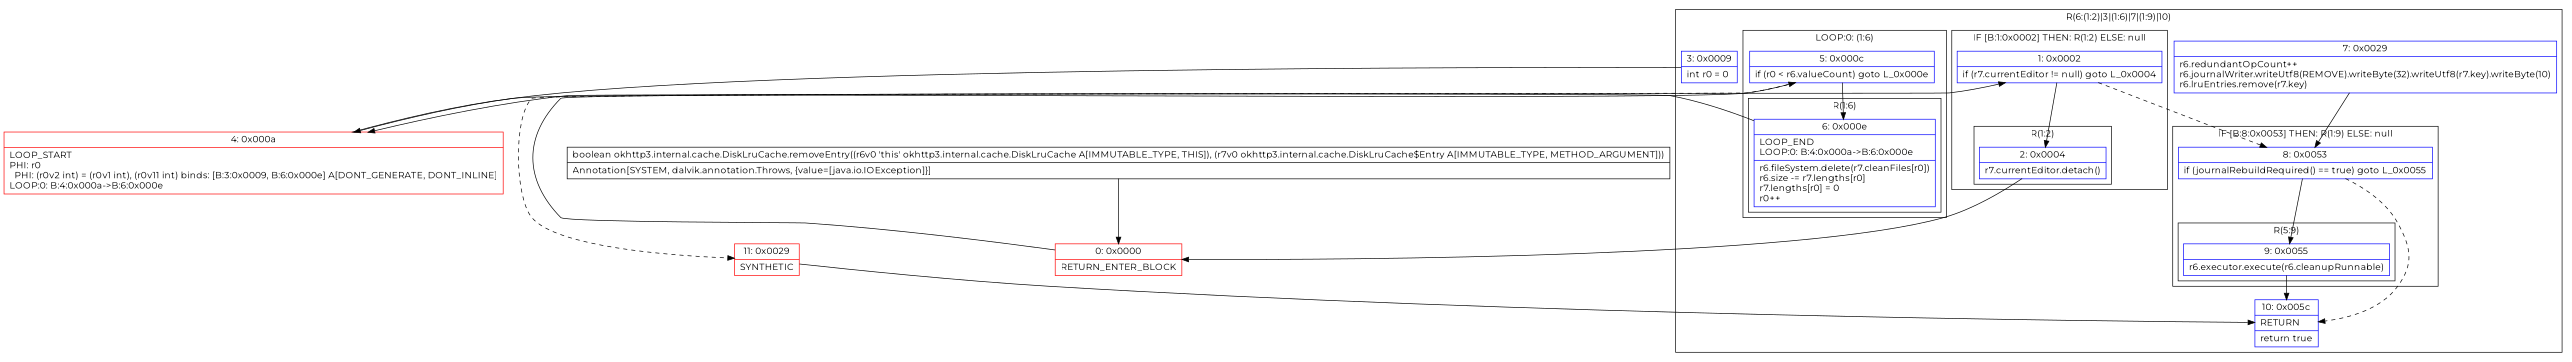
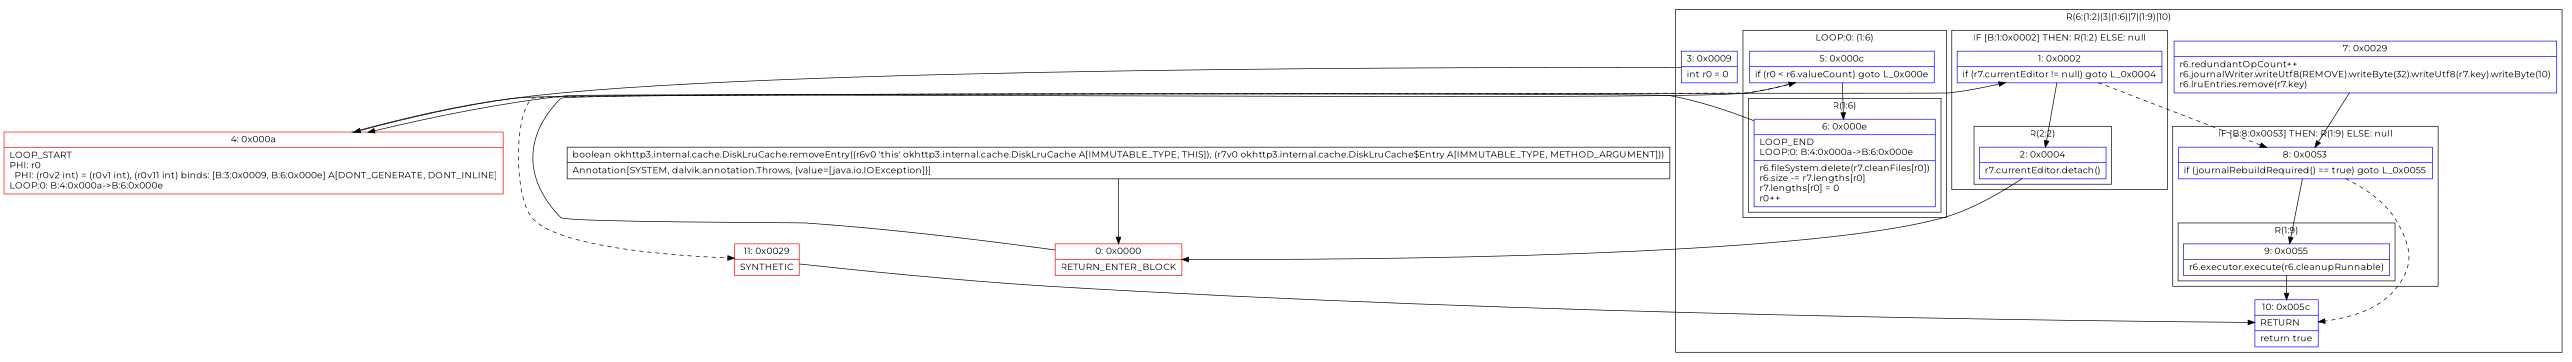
(2043, 134) -> (2043, 134)
(2287, 231) -> (2287, 231)
